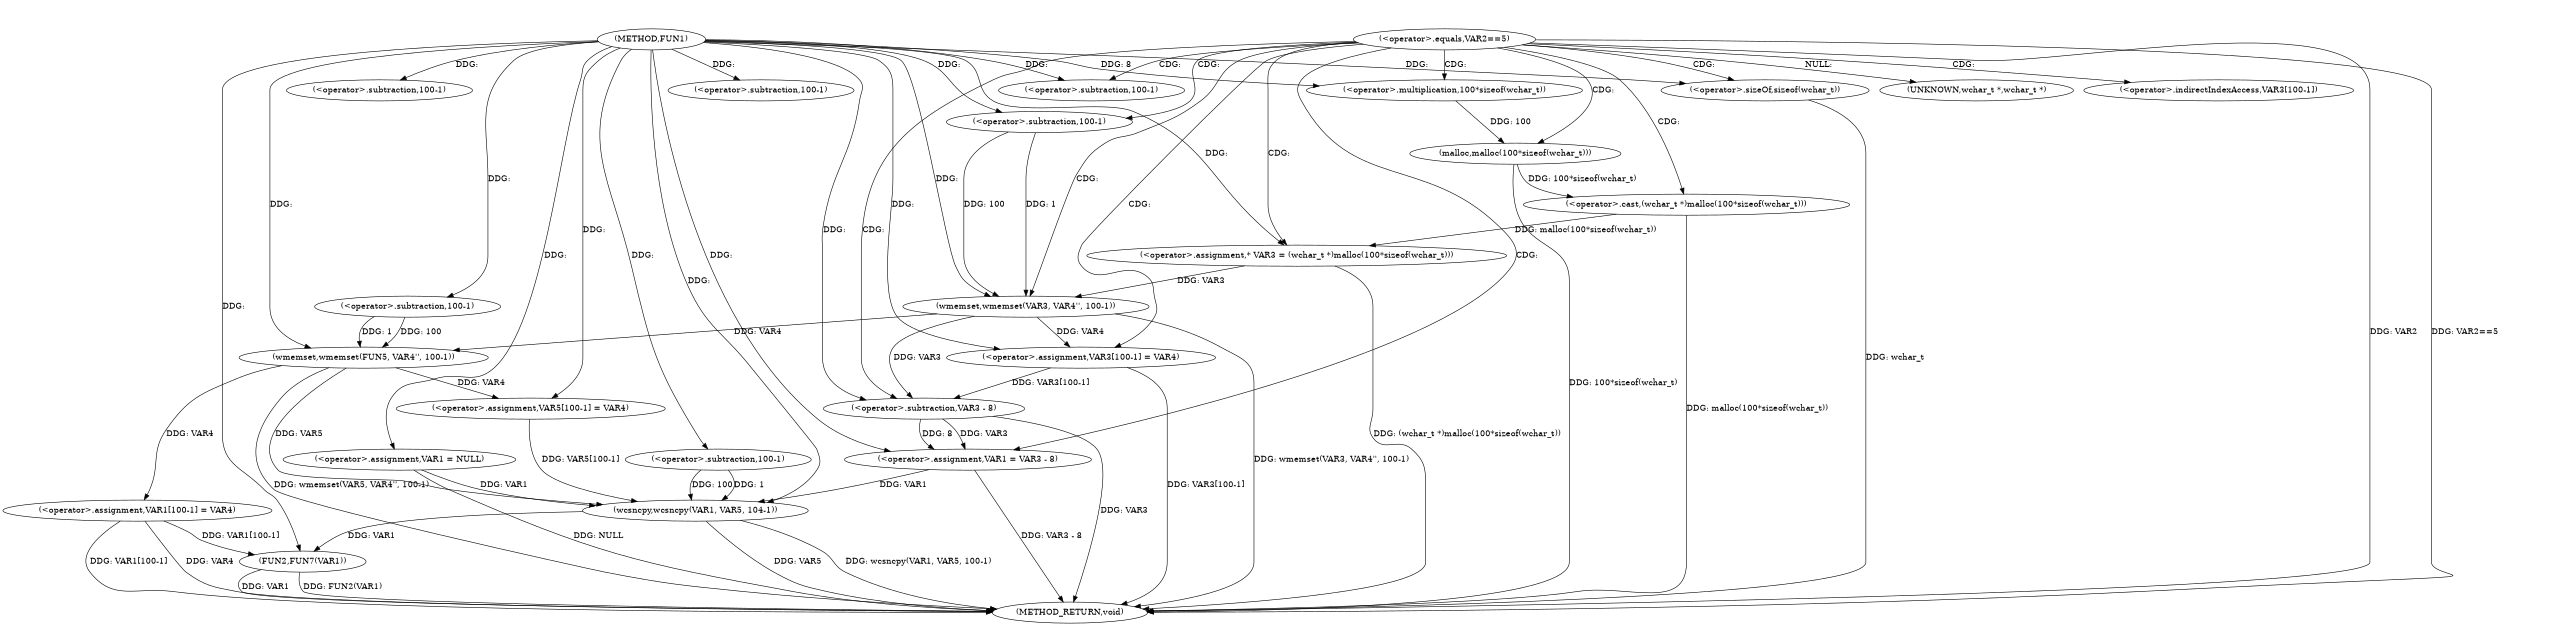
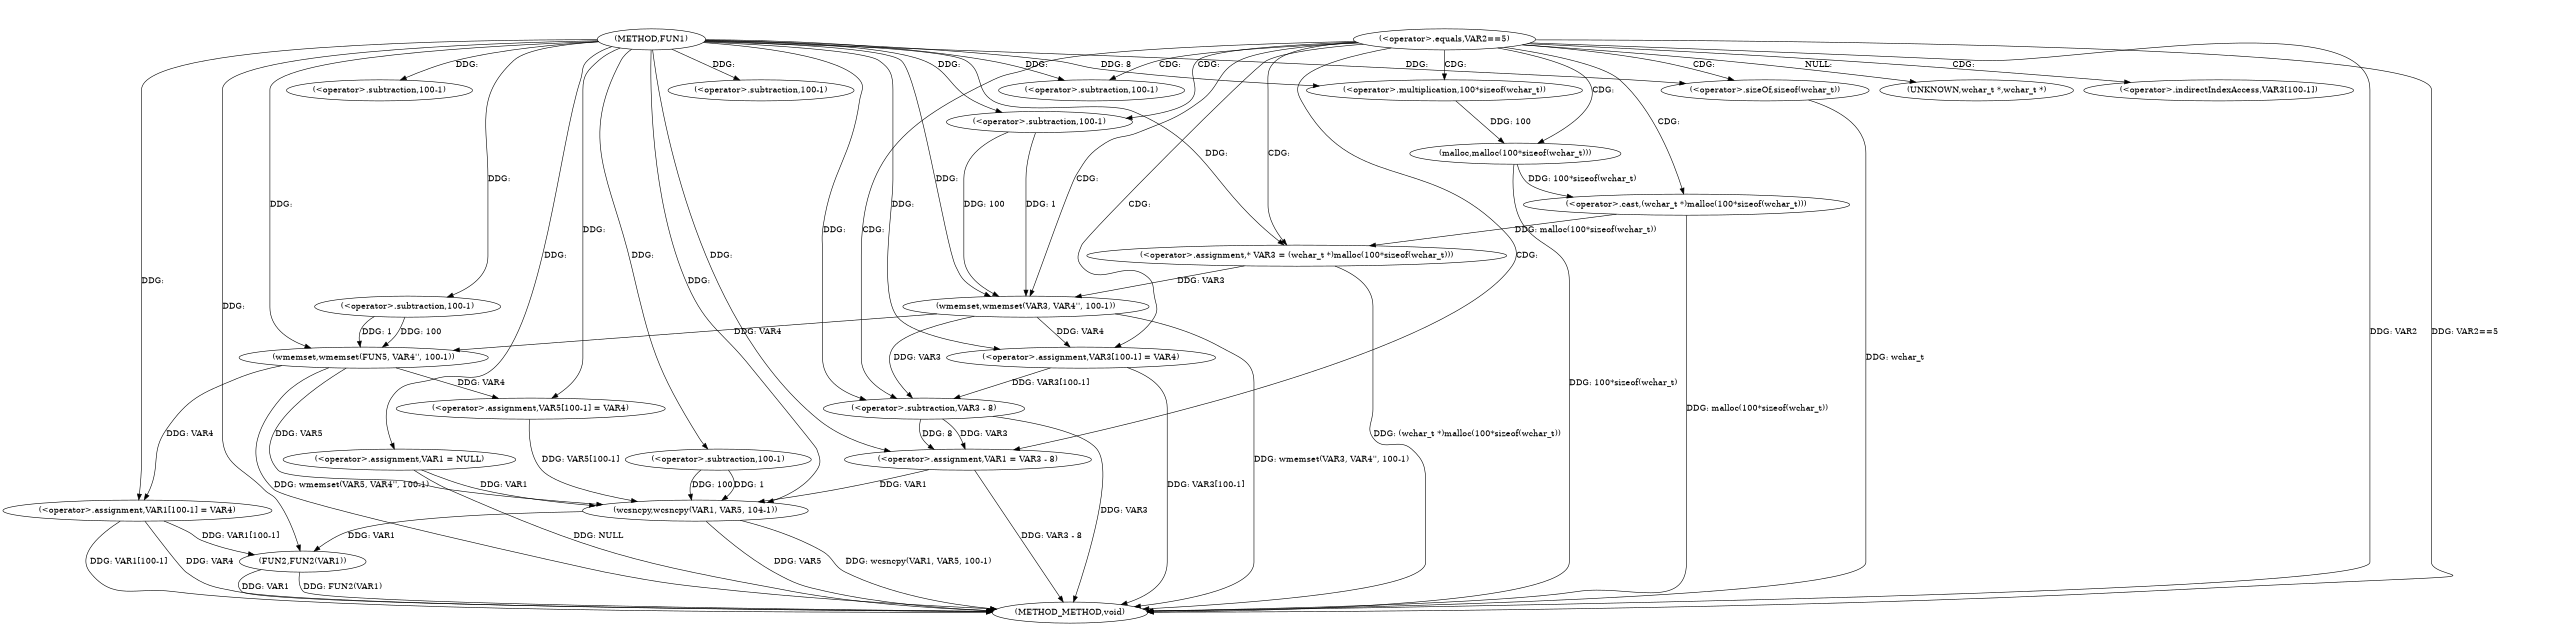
none -> (165, 72)
(303, 562) -> (303, 562)
(1070, 613) -> (1070, 613)
